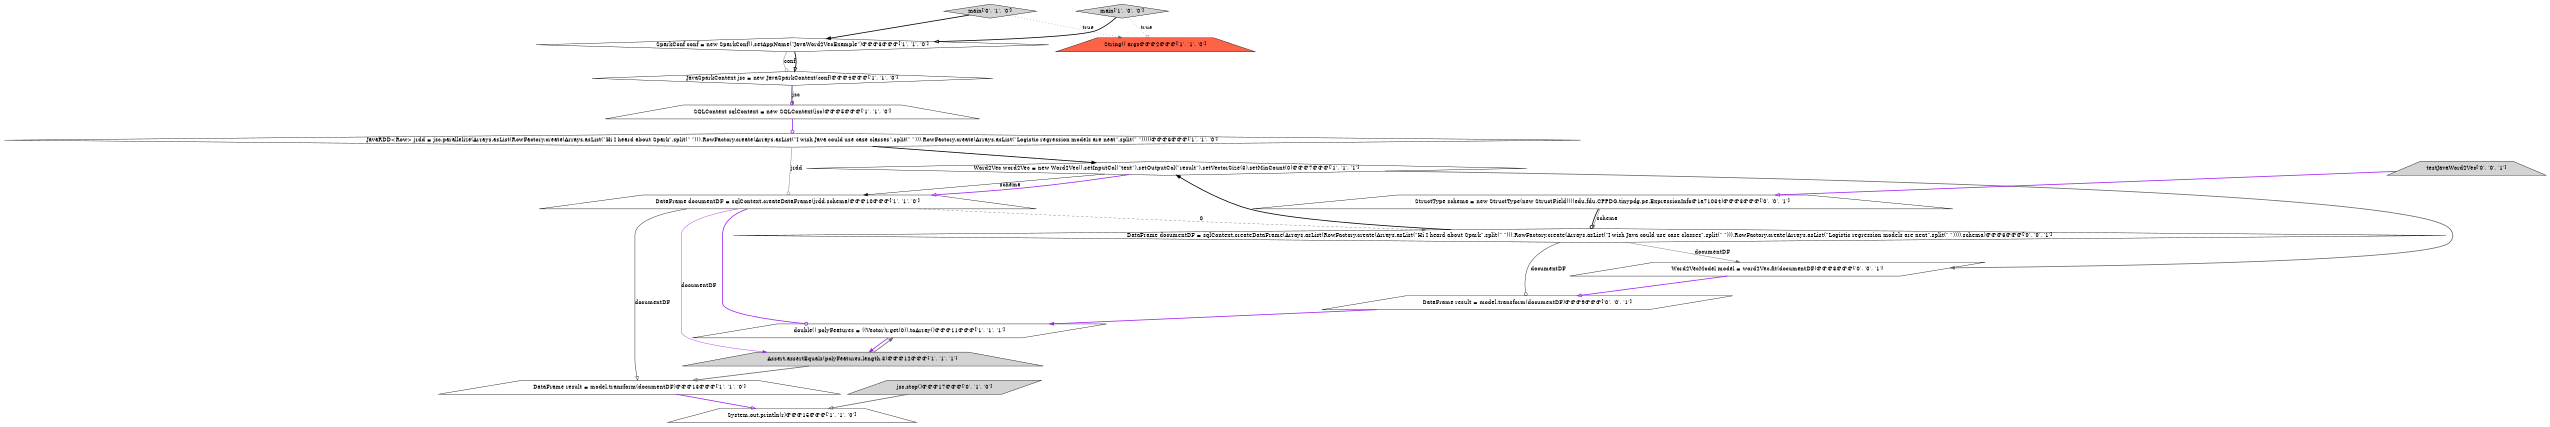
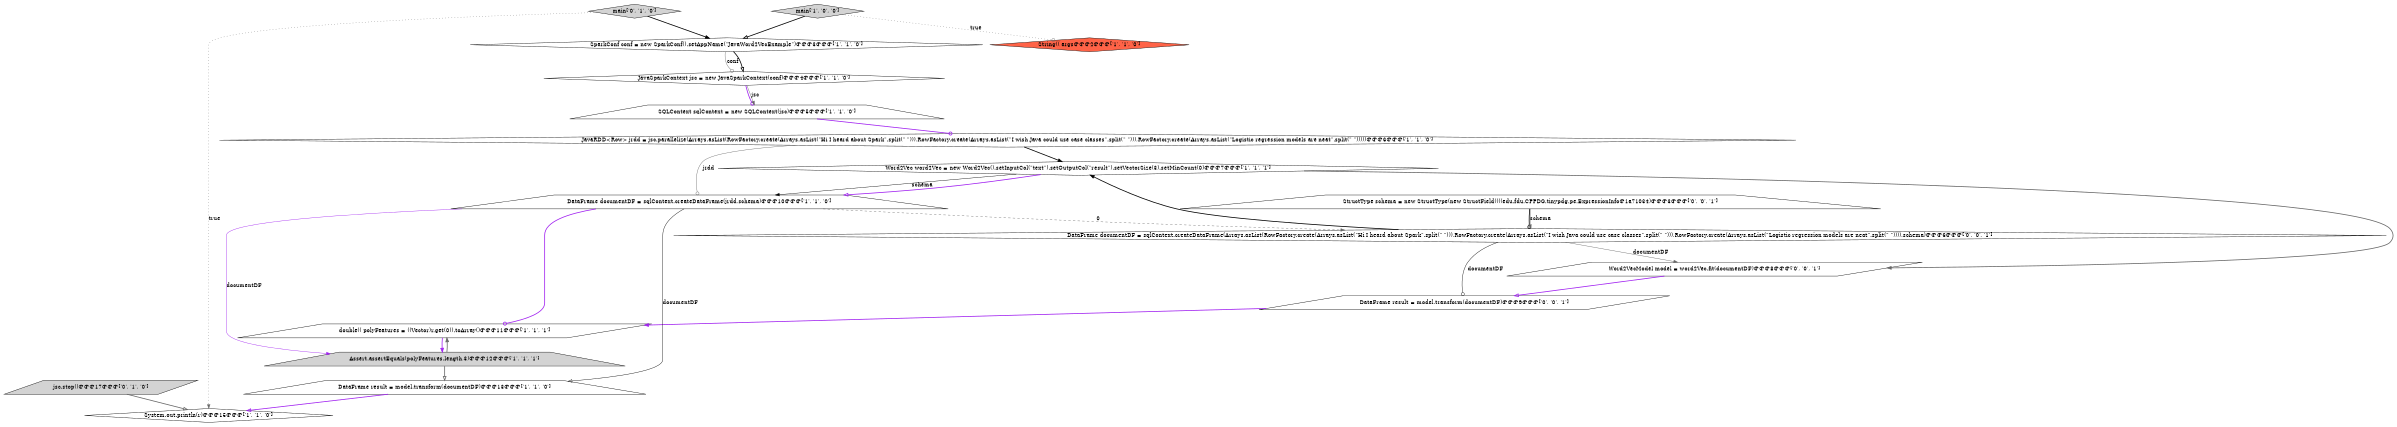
(1064, 26) -> (223, 37)
(1155, 45) -> (1089, 45)
(2467, 168) -> none
(792, 415) -> (209, 415)
